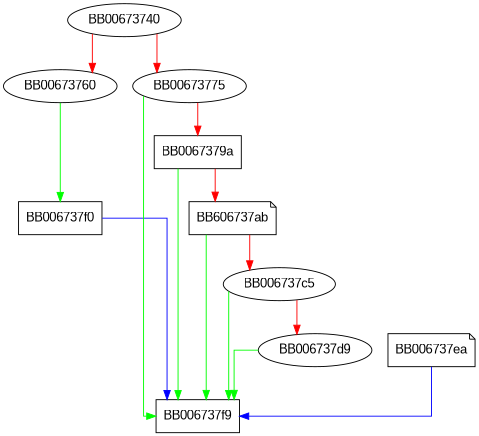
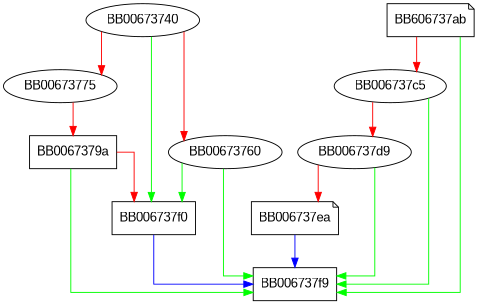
none -> (151, 115)
none -> (318, 179)
(215, 180) -> (134, 164)
(144, 258) -> (223, 233)
